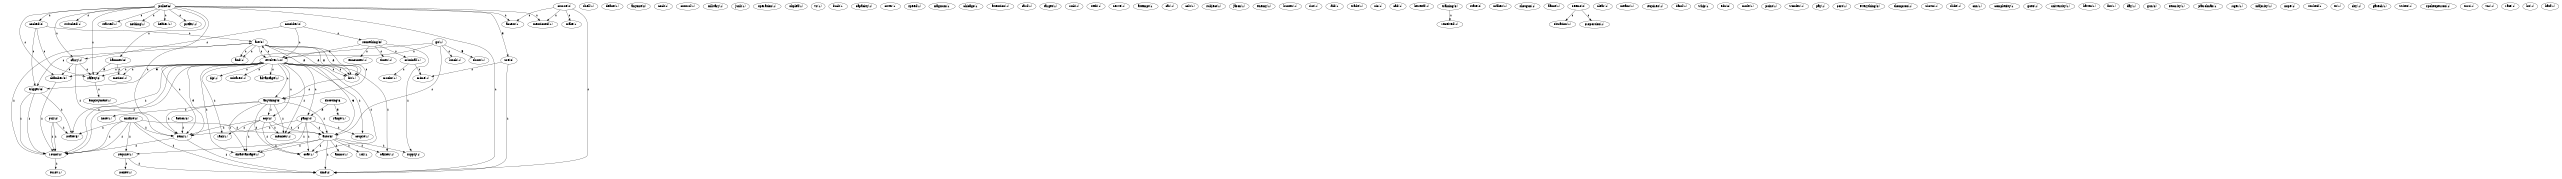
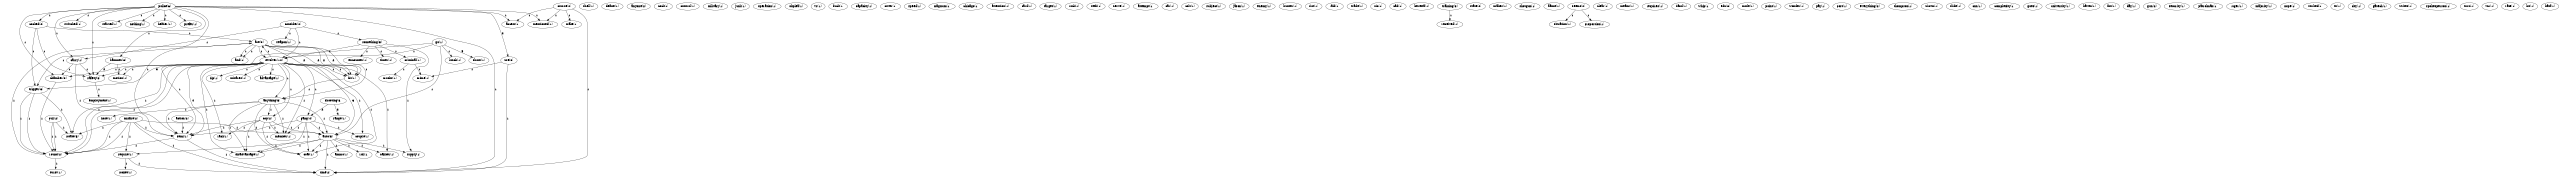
none -> (283, 42)
